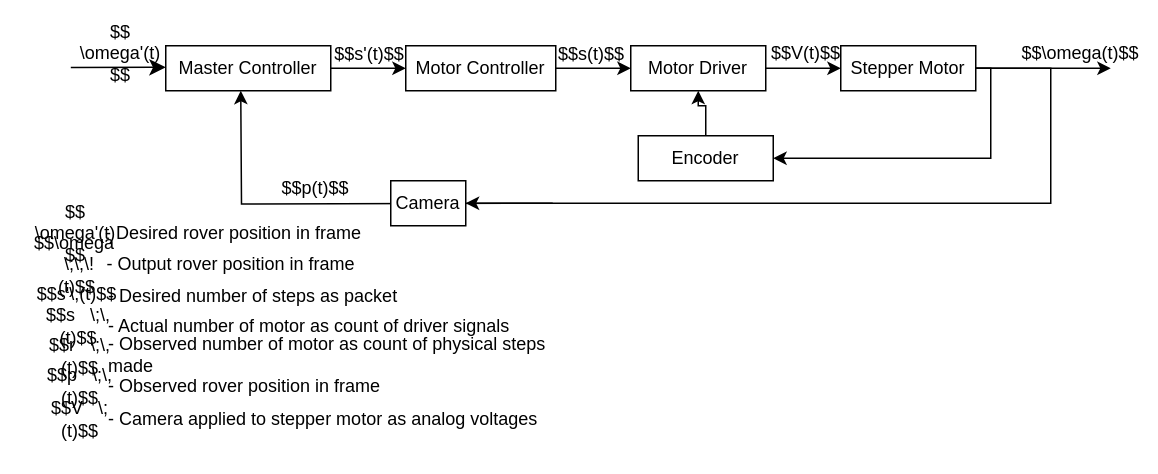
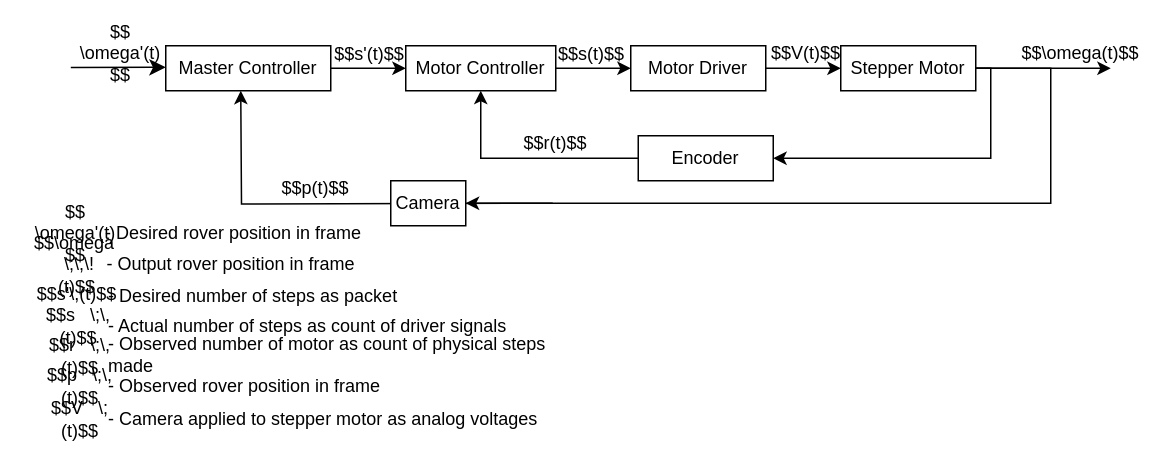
(706, 115) -> (531, 158)
none -> (556, 143)
(314, 326) -> (314, 326)
